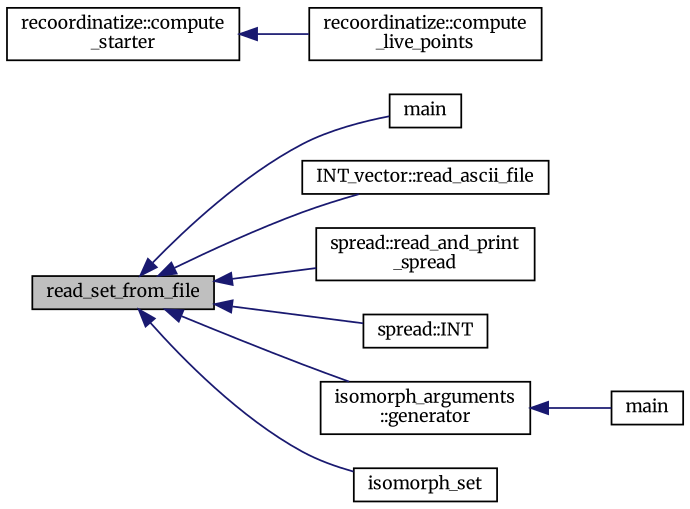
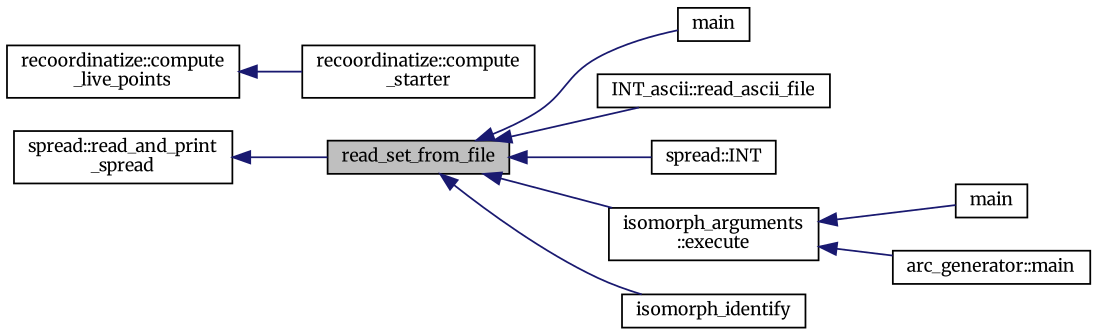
(283, 34) -> (280, 72)
(425, 177) -> (714, 91)
none -> (992, 267)
(274, 273) -> (289, 157)
(425, 408) -> (714, 234)
(425, 485) -> (714, 311)
